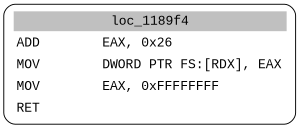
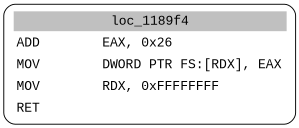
(118, 86) -> (118, 86)
